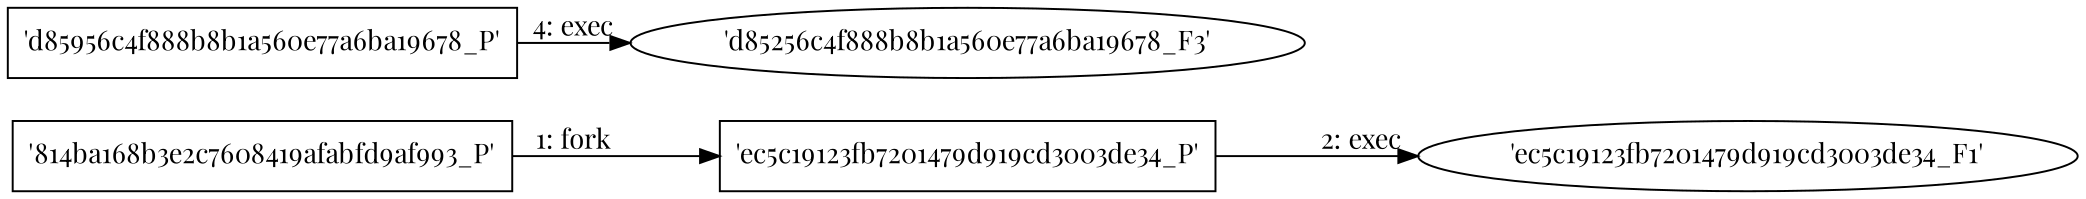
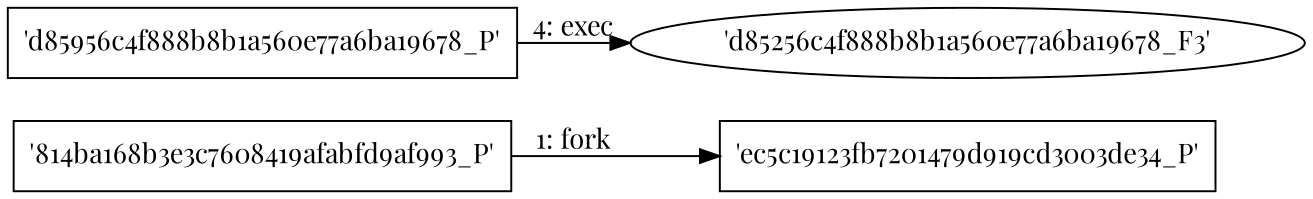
(262, 156) -> (262, 156)
(1748, 156) -> none
